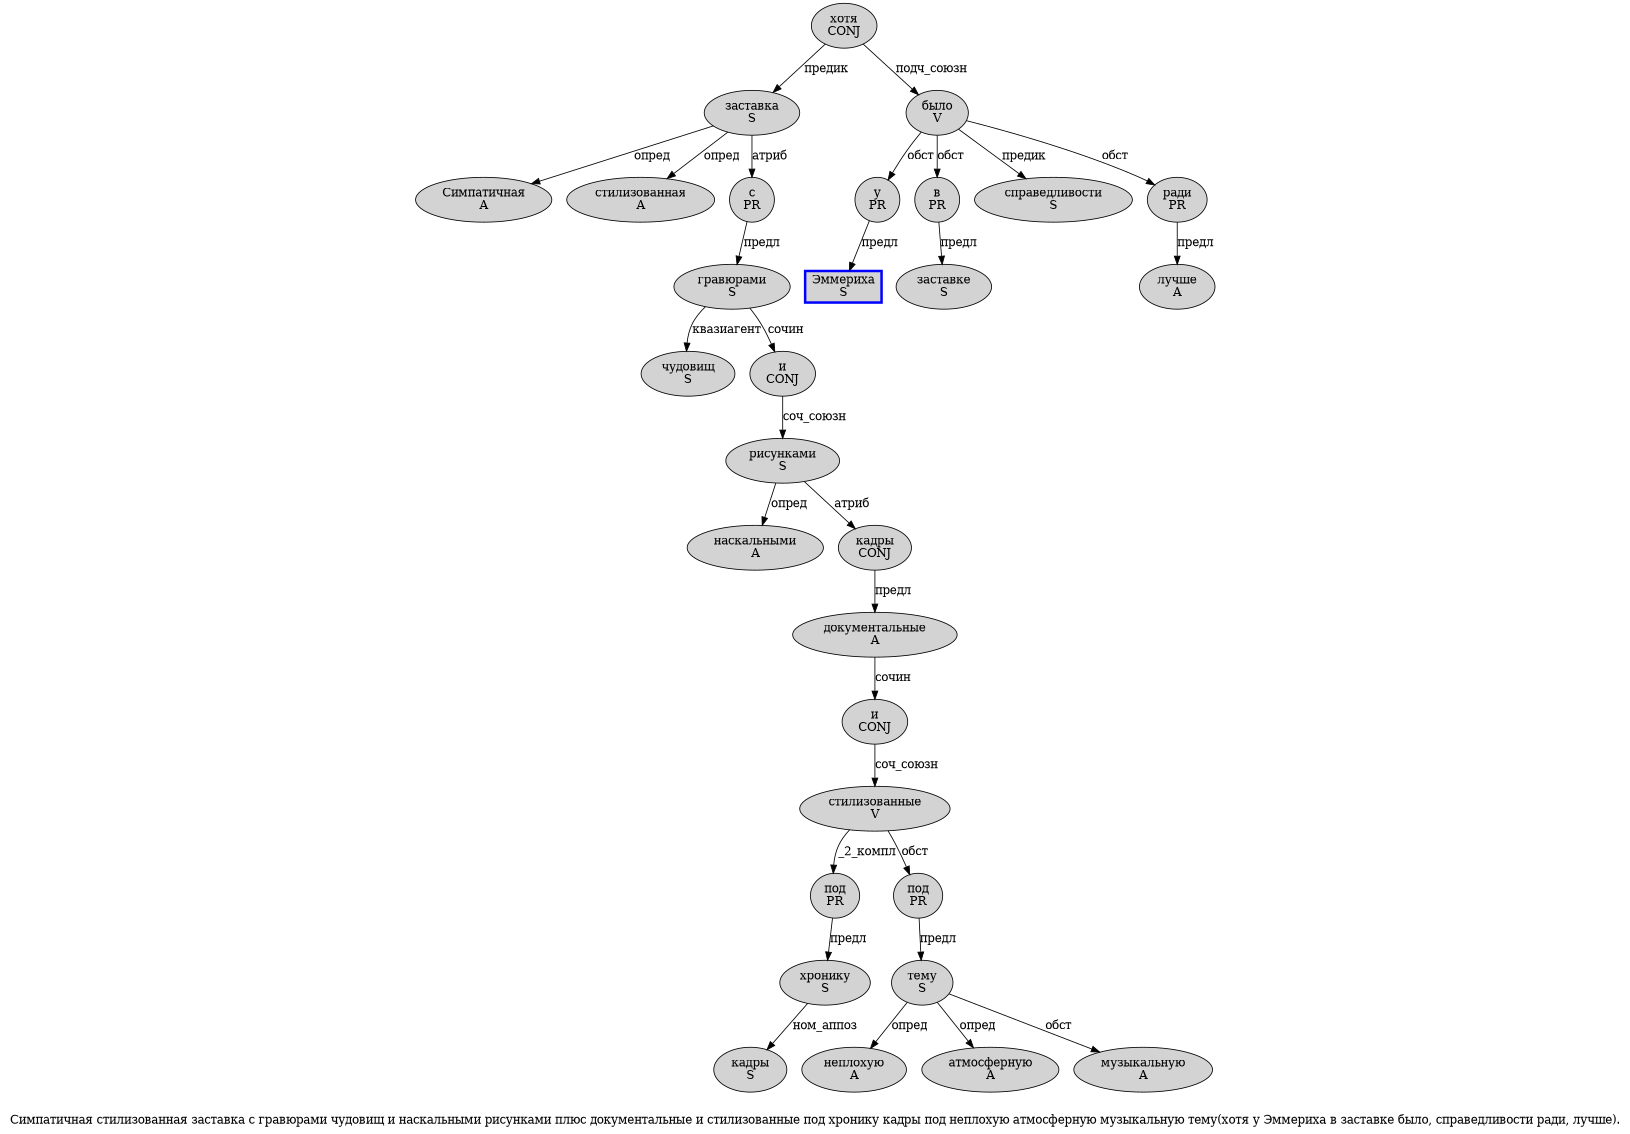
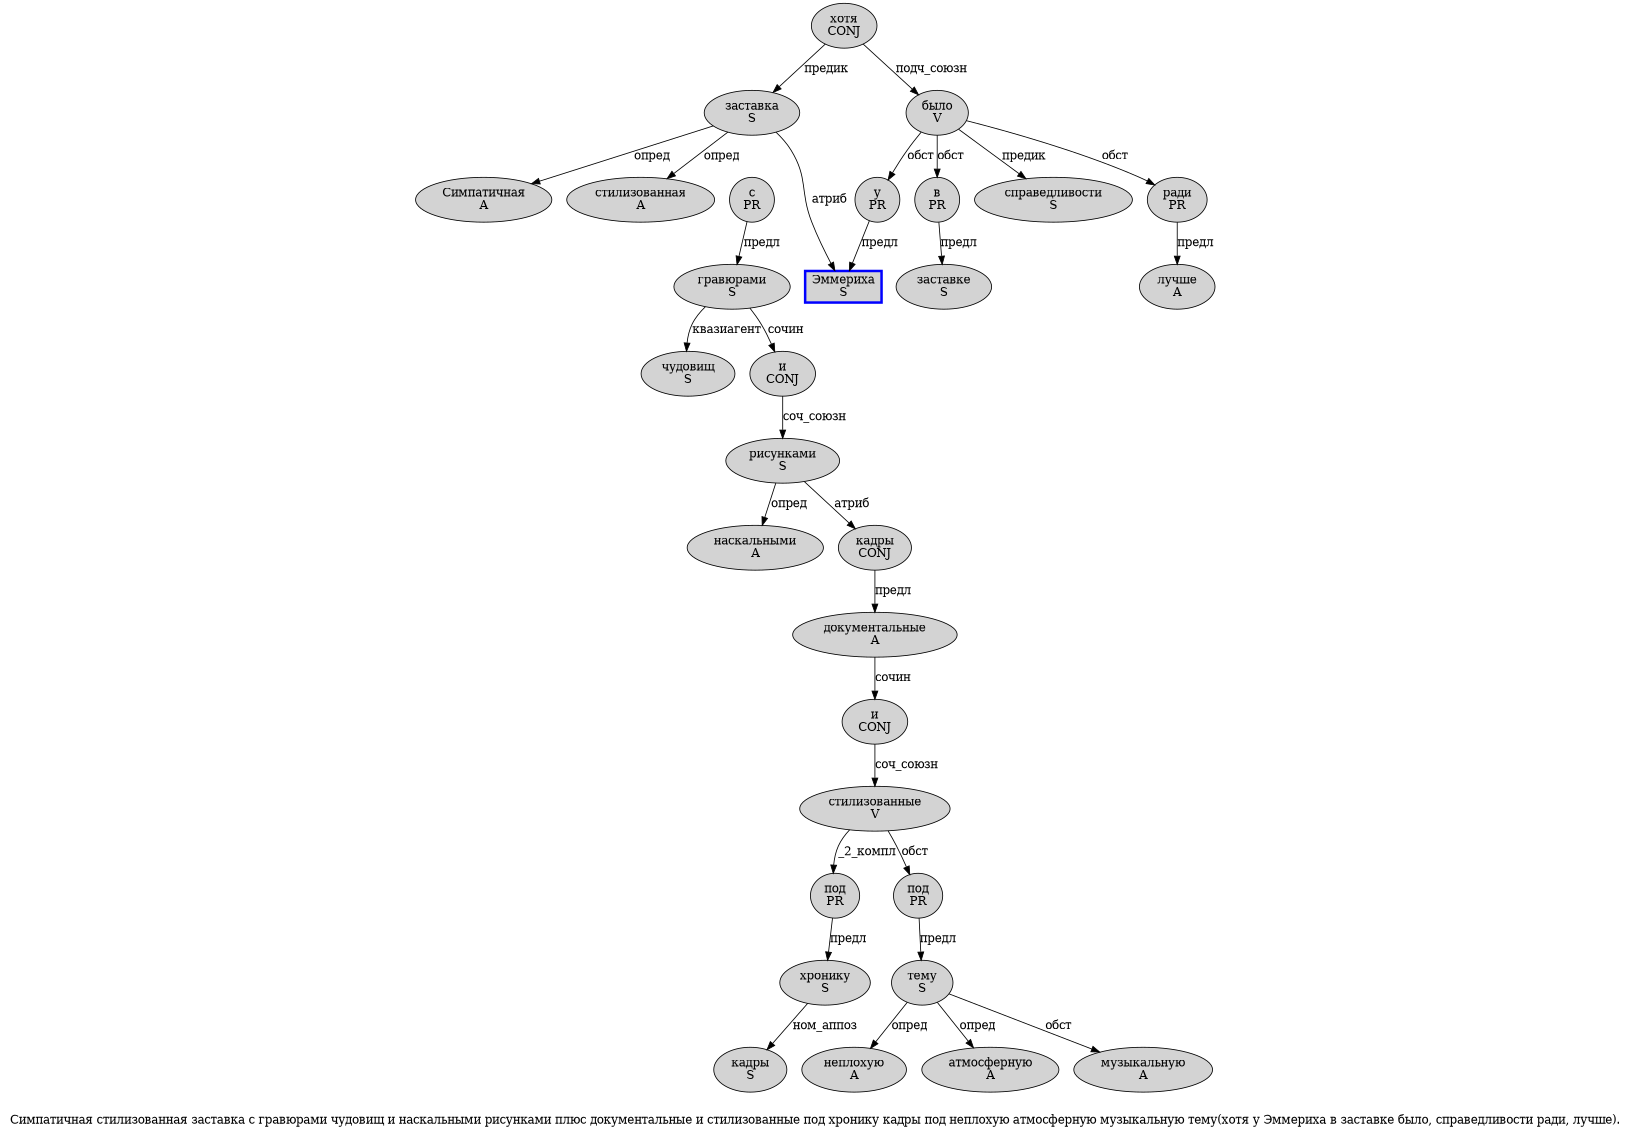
(752, 152) -> (805, 196)
